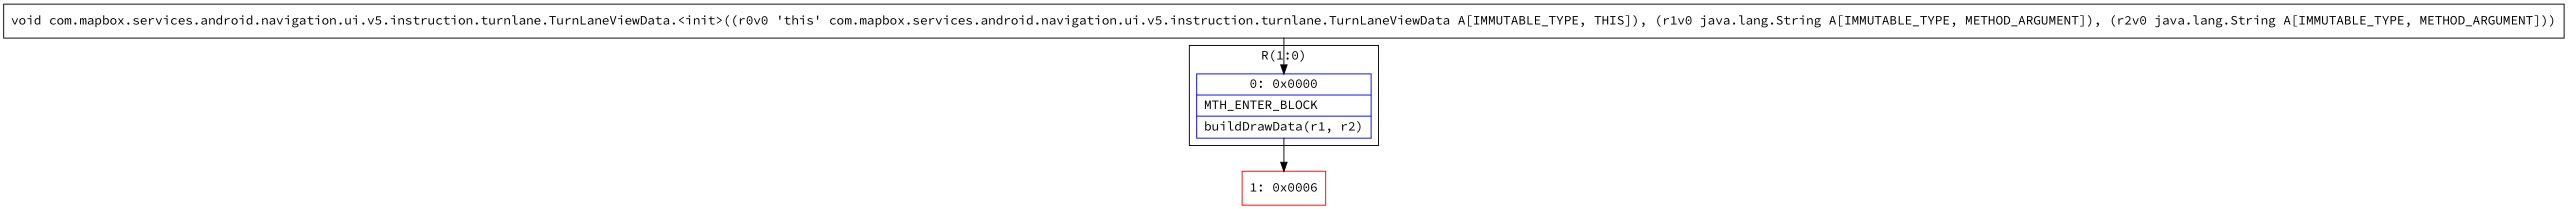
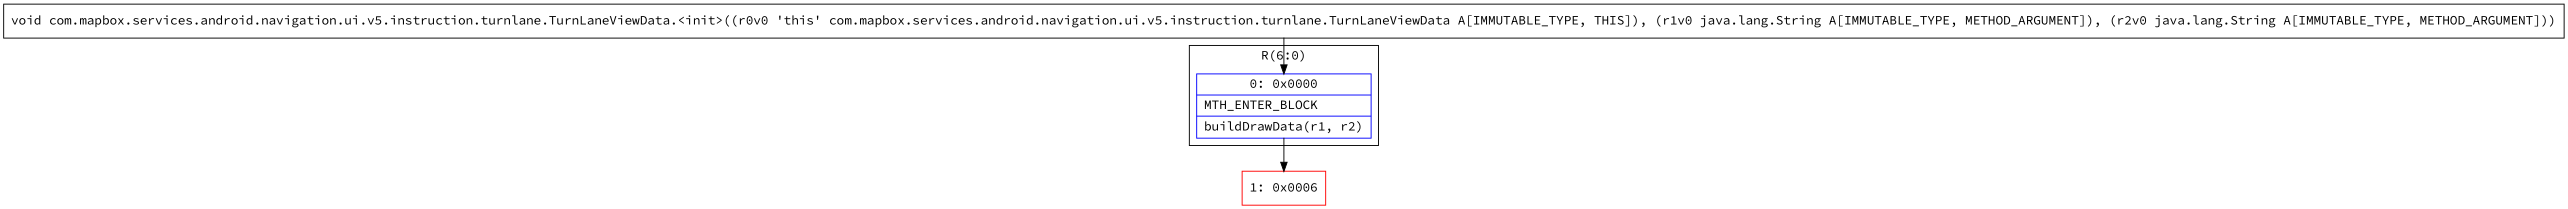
(1284, 56) -> (1284, 56)
